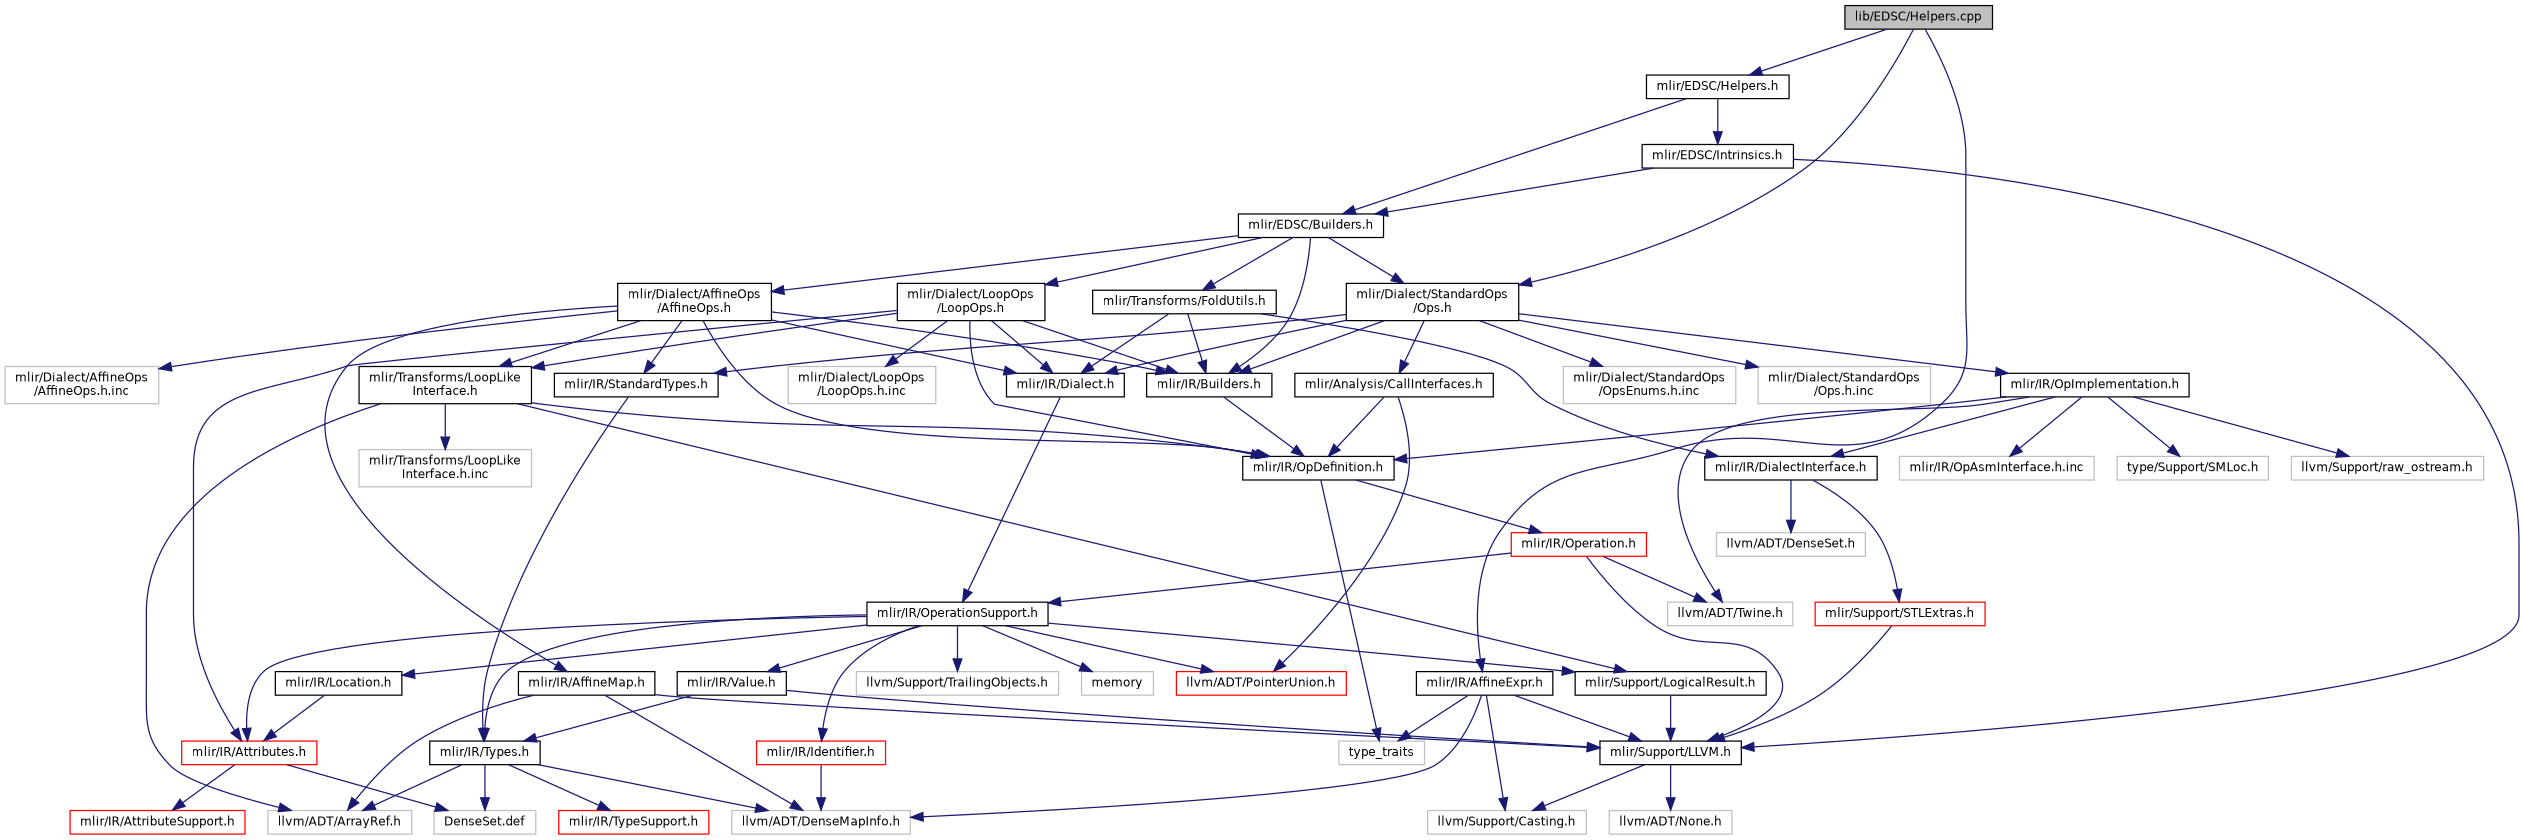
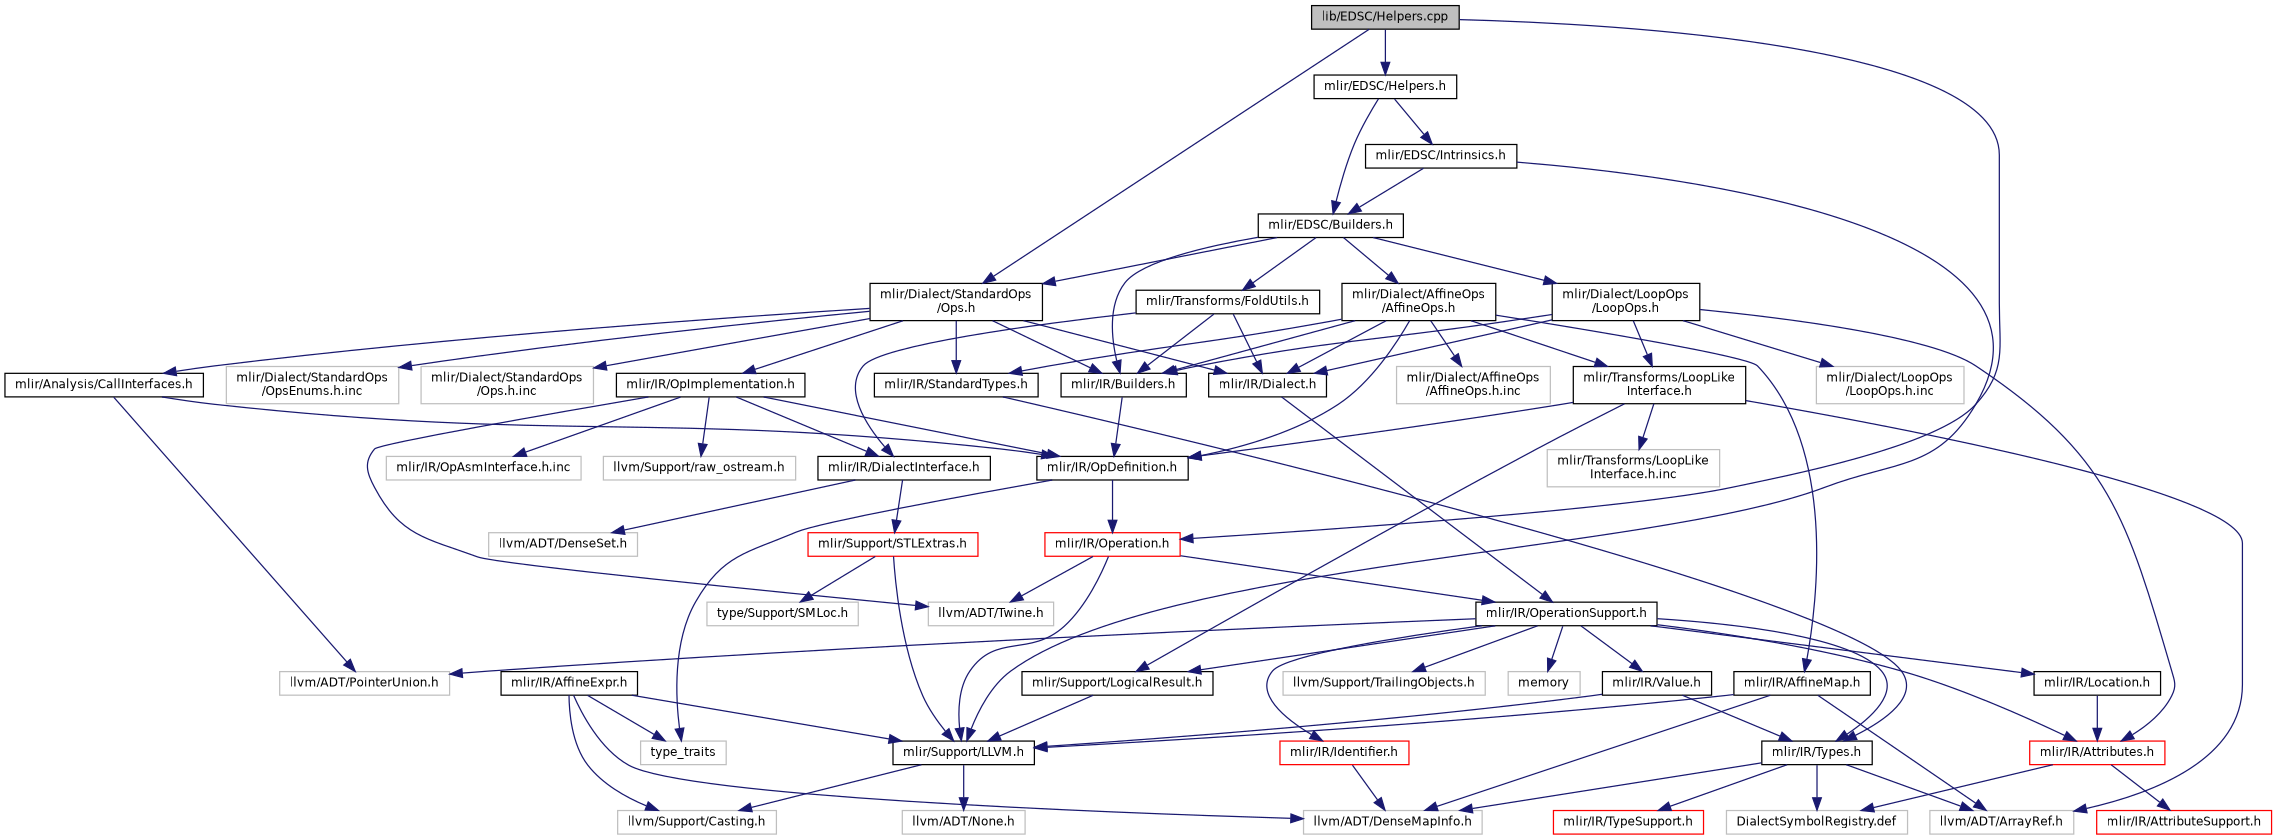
(1079, 421) -> none
(2139, 423) -> (843, 576)
(1842, 445) -> (2000, 353)
(1261, 683) -> (365, 683)
(485, 822) -> (1817, 822)
